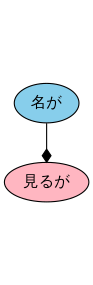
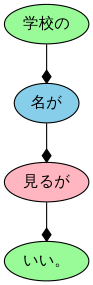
none -> (47, 24)
none -> (47, 261)
